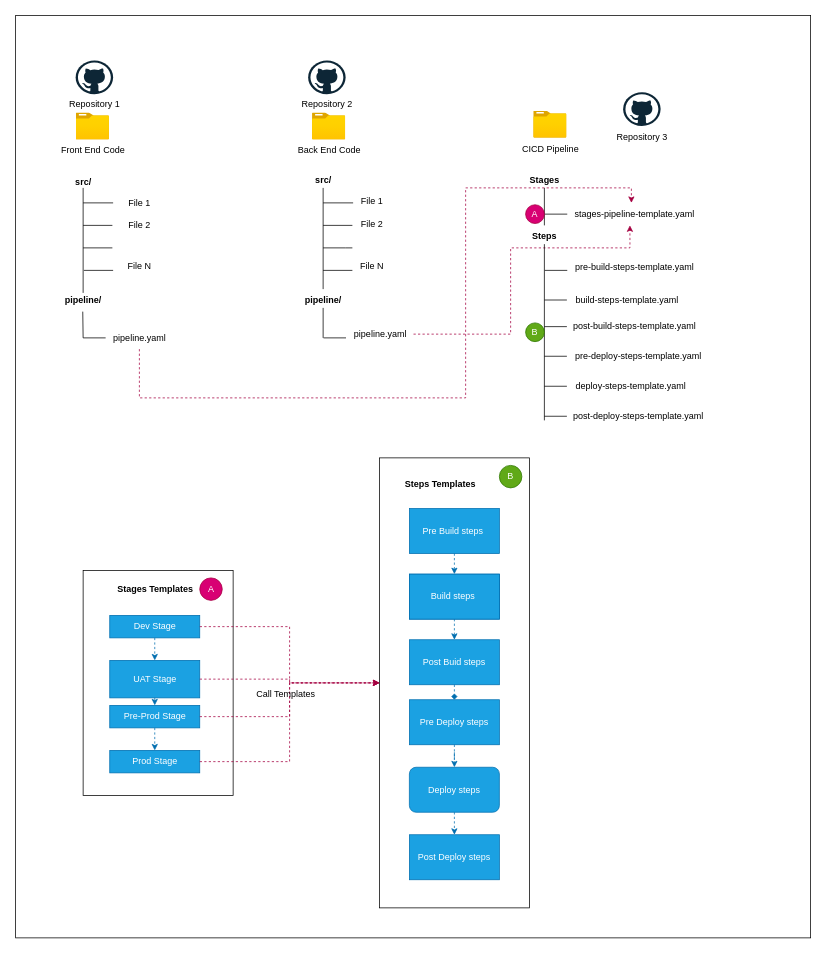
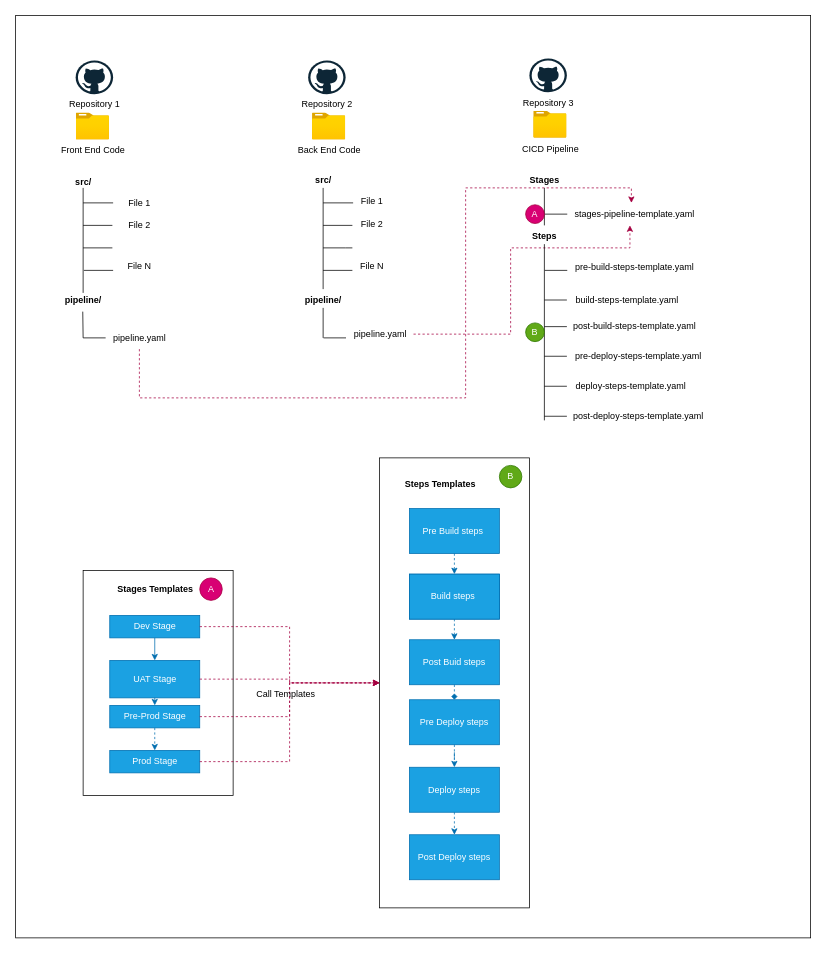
(642, 109) -> (548, 75)
(155, 646) -> (155, 646)
(454, 790) -> (454, 790)
